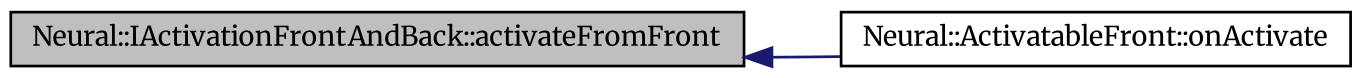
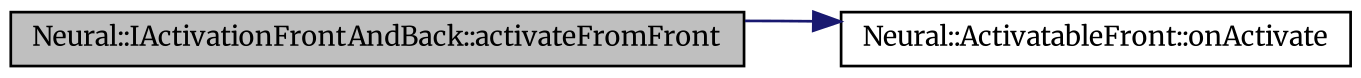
(806, 57) -> (779, 21)
